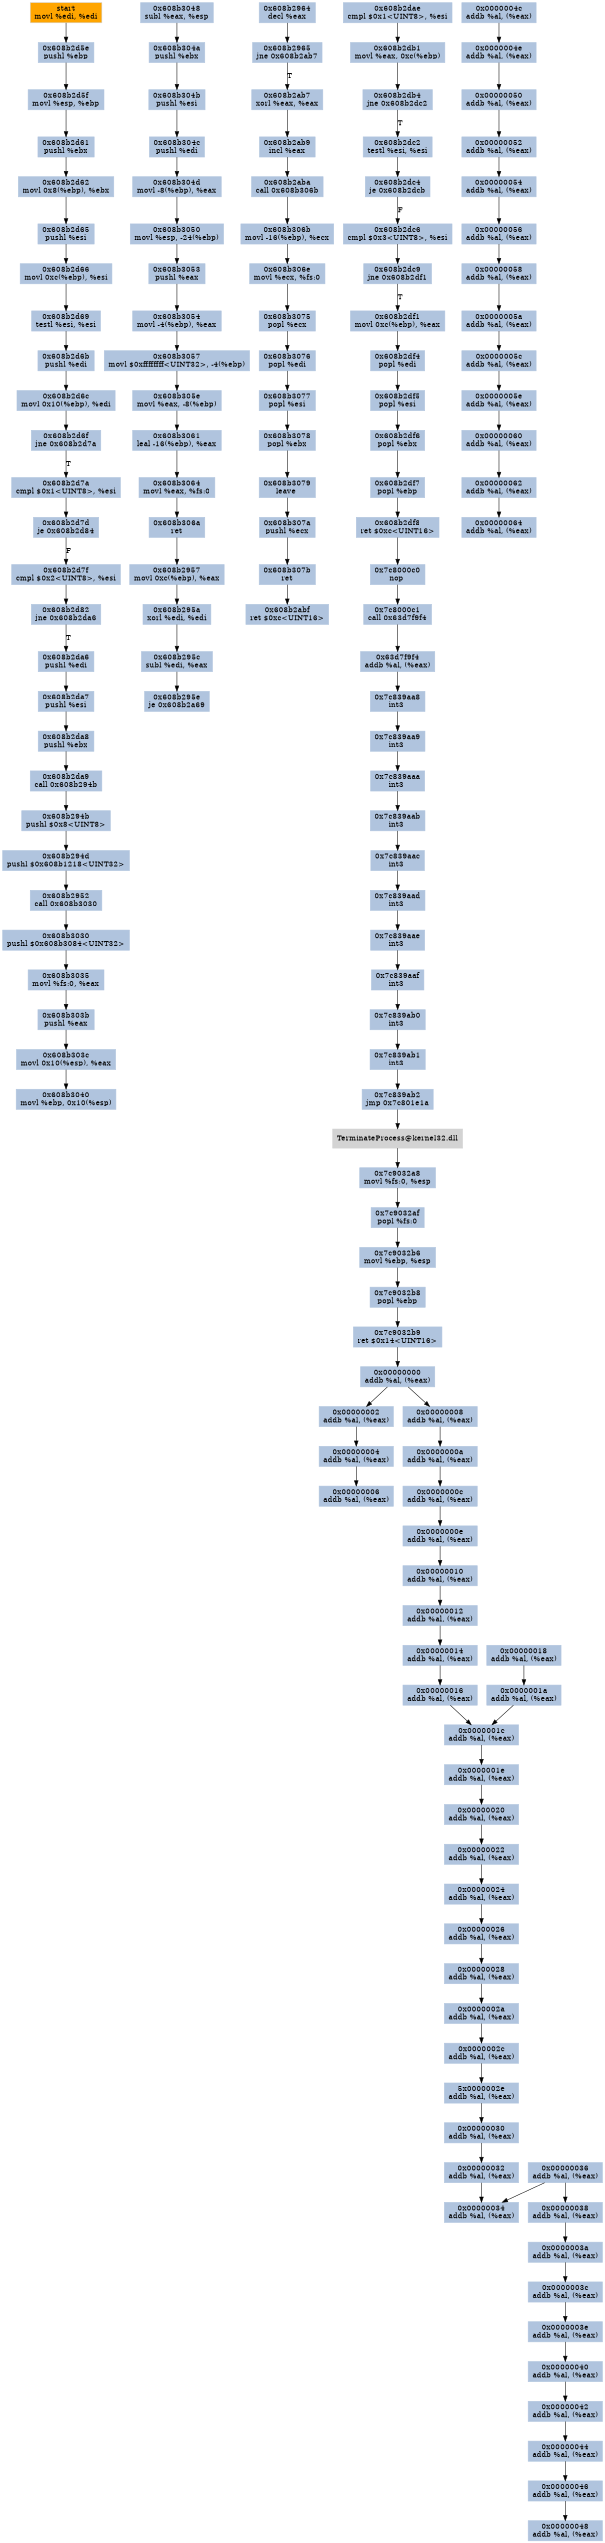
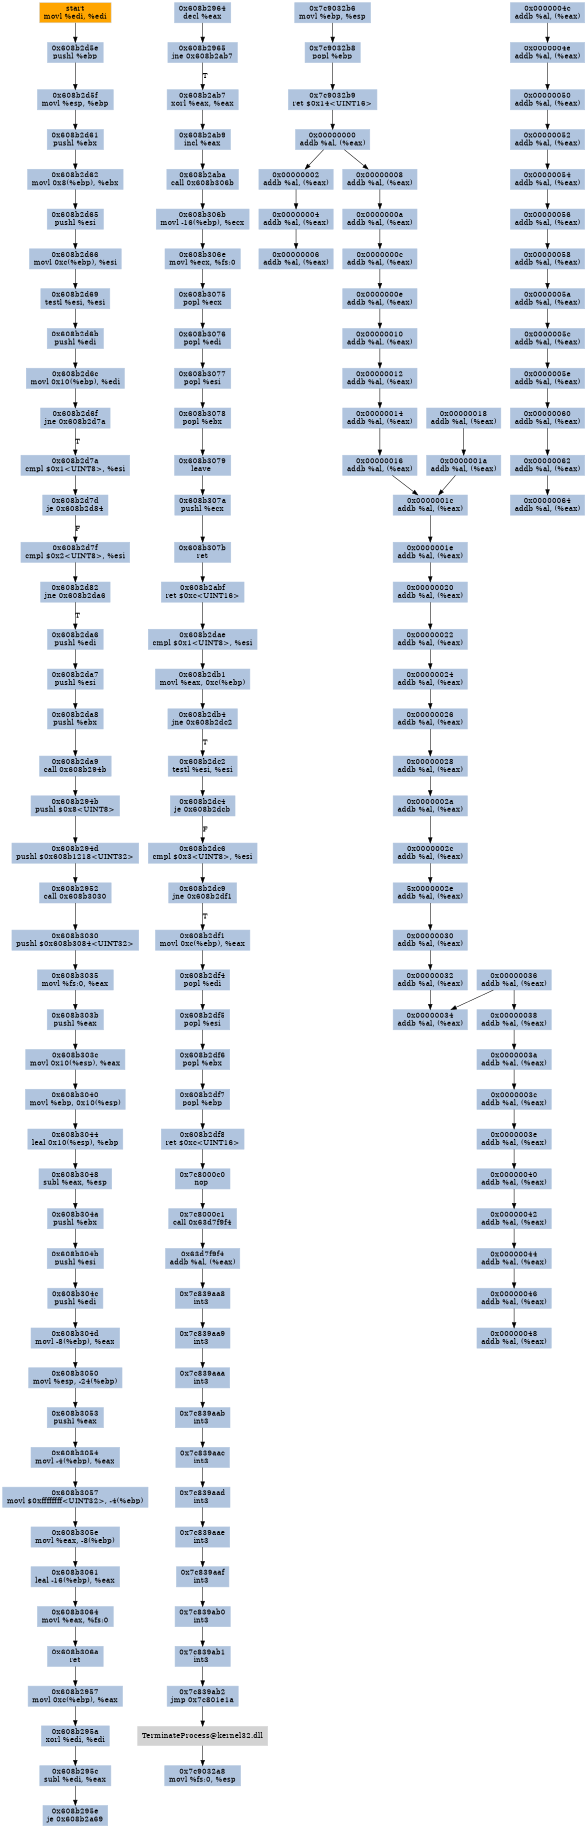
none -> (203, 613)
none -> (75, 1139)
(398, 1218) -> none
